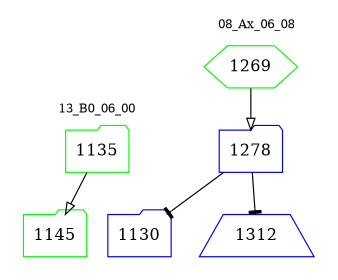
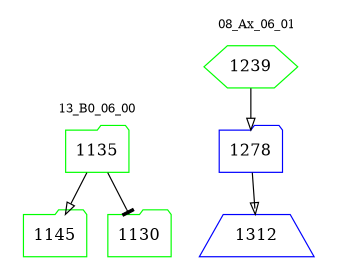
(257, 25) -> (257, 25)
(251, 67) -> (251, 67)
(254, 191) -> (254, 191)
(197, 192) -> (117, 191)
(139, 236) -> (139, 236)
